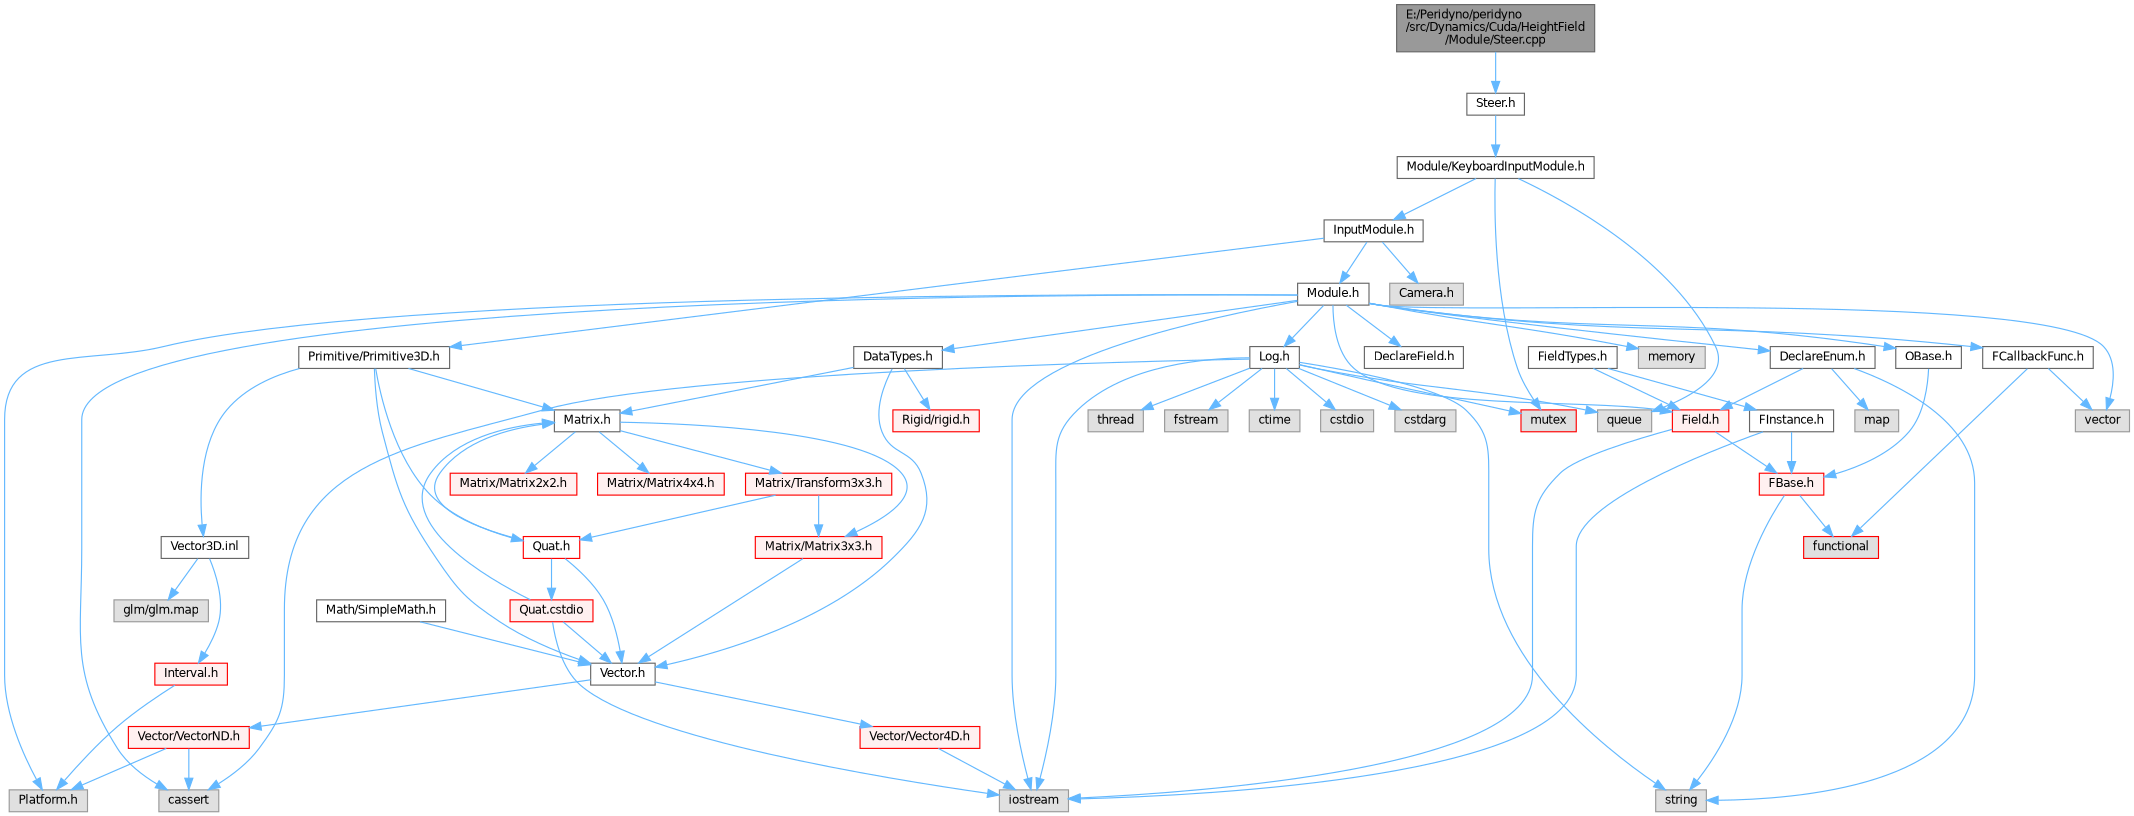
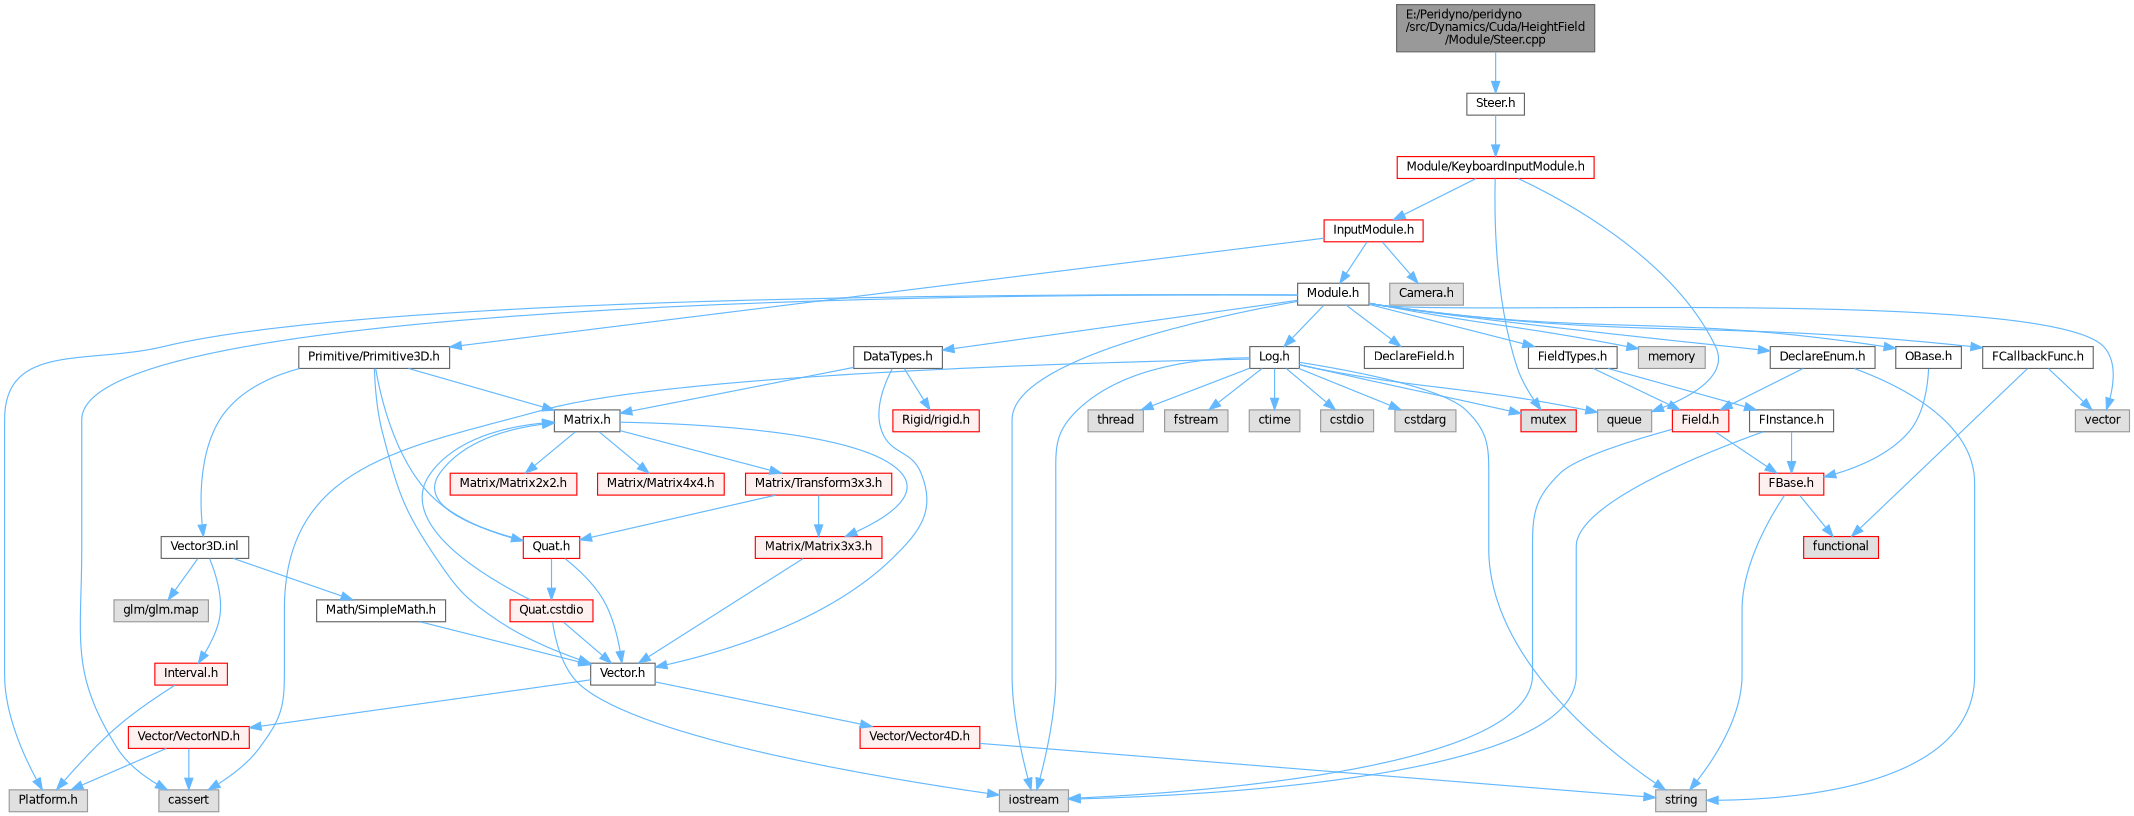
(1496, 168) -> (1496, 168)
(1374, 231) -> (1374, 231)
(1470, 399) -> (1446, 324)
(1877, 421) -> none
none -> (279, 574)
(972, 766) -> (1295, 769)
